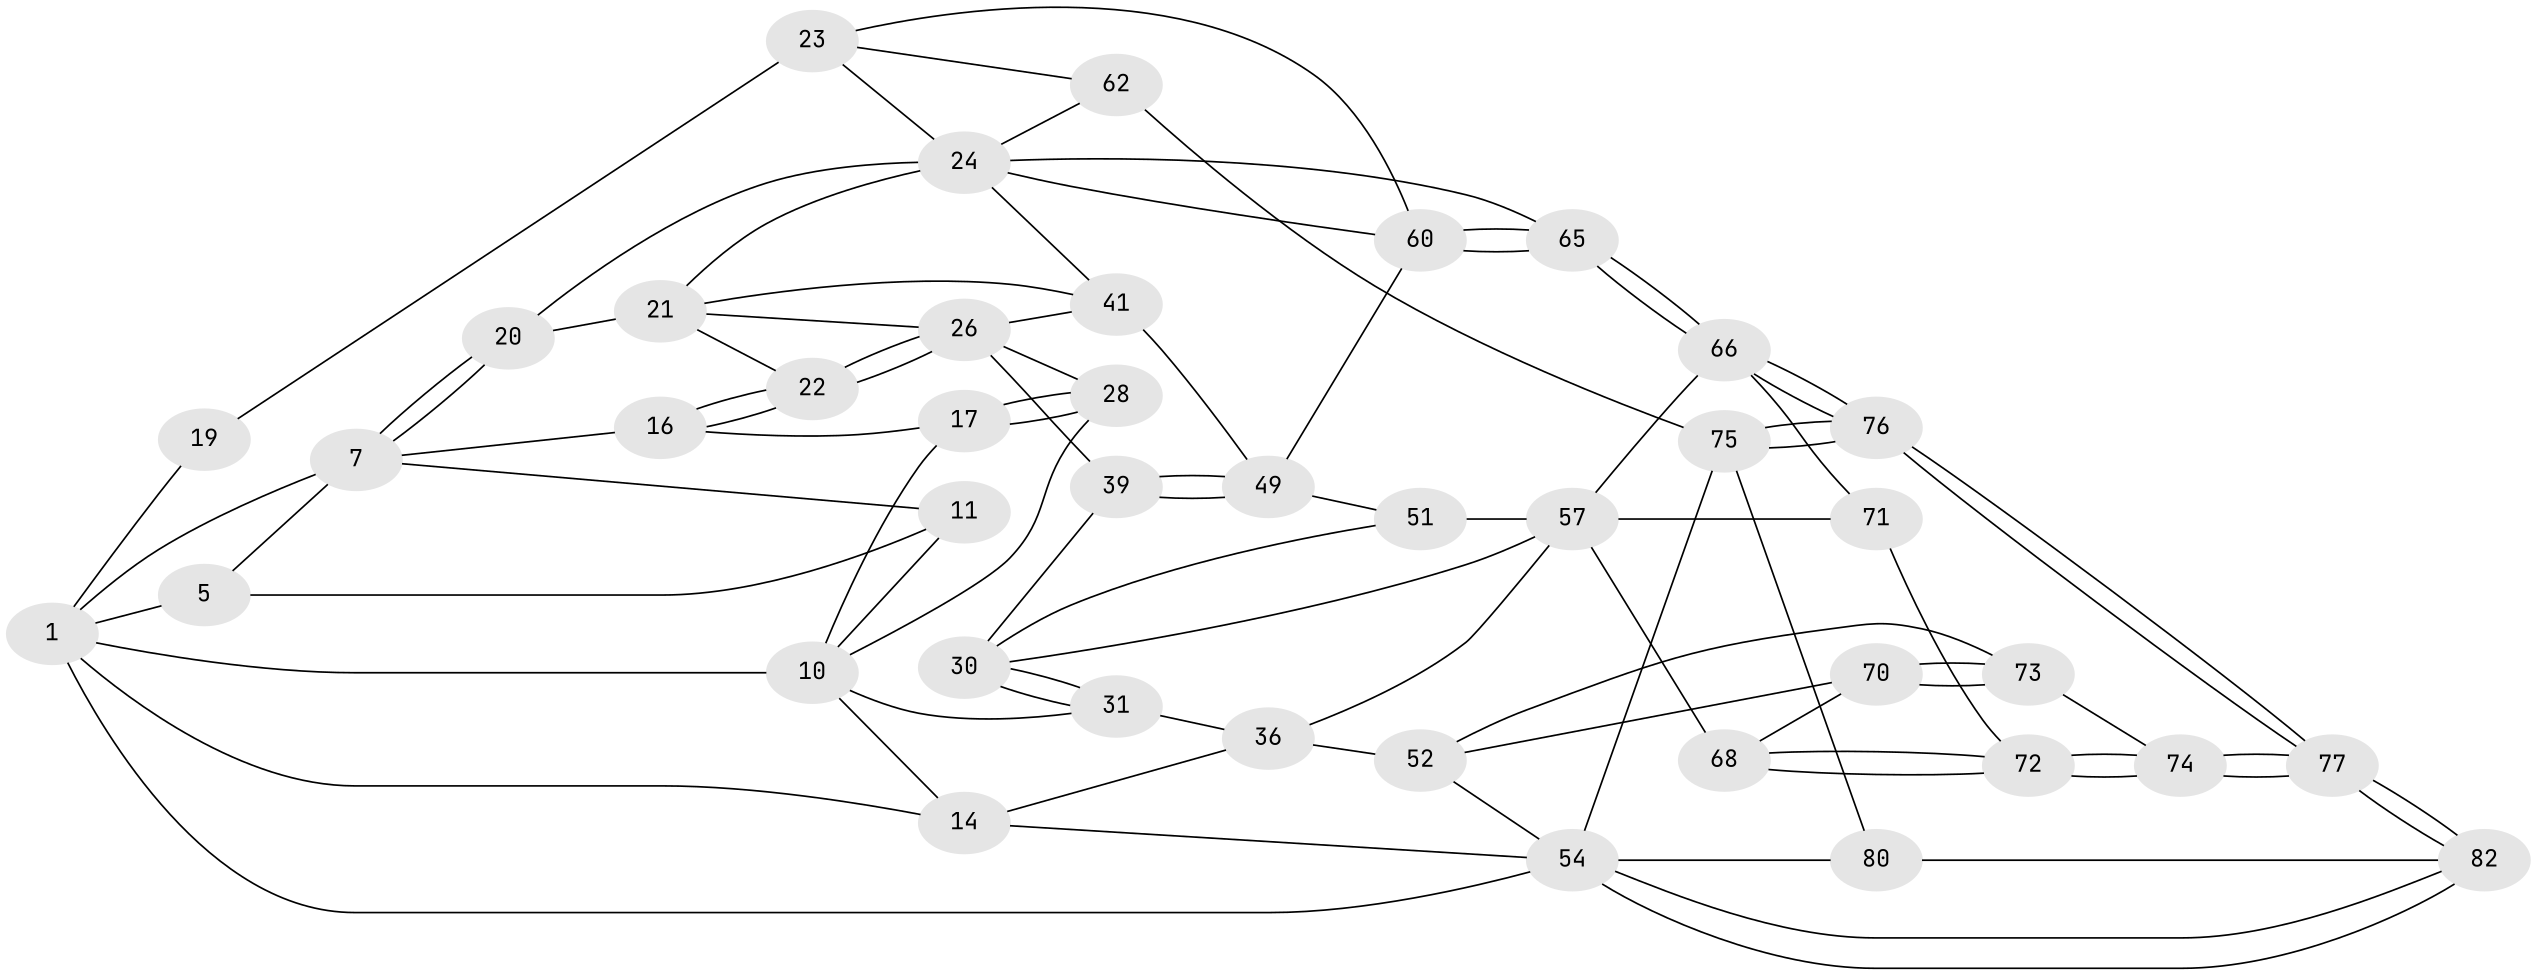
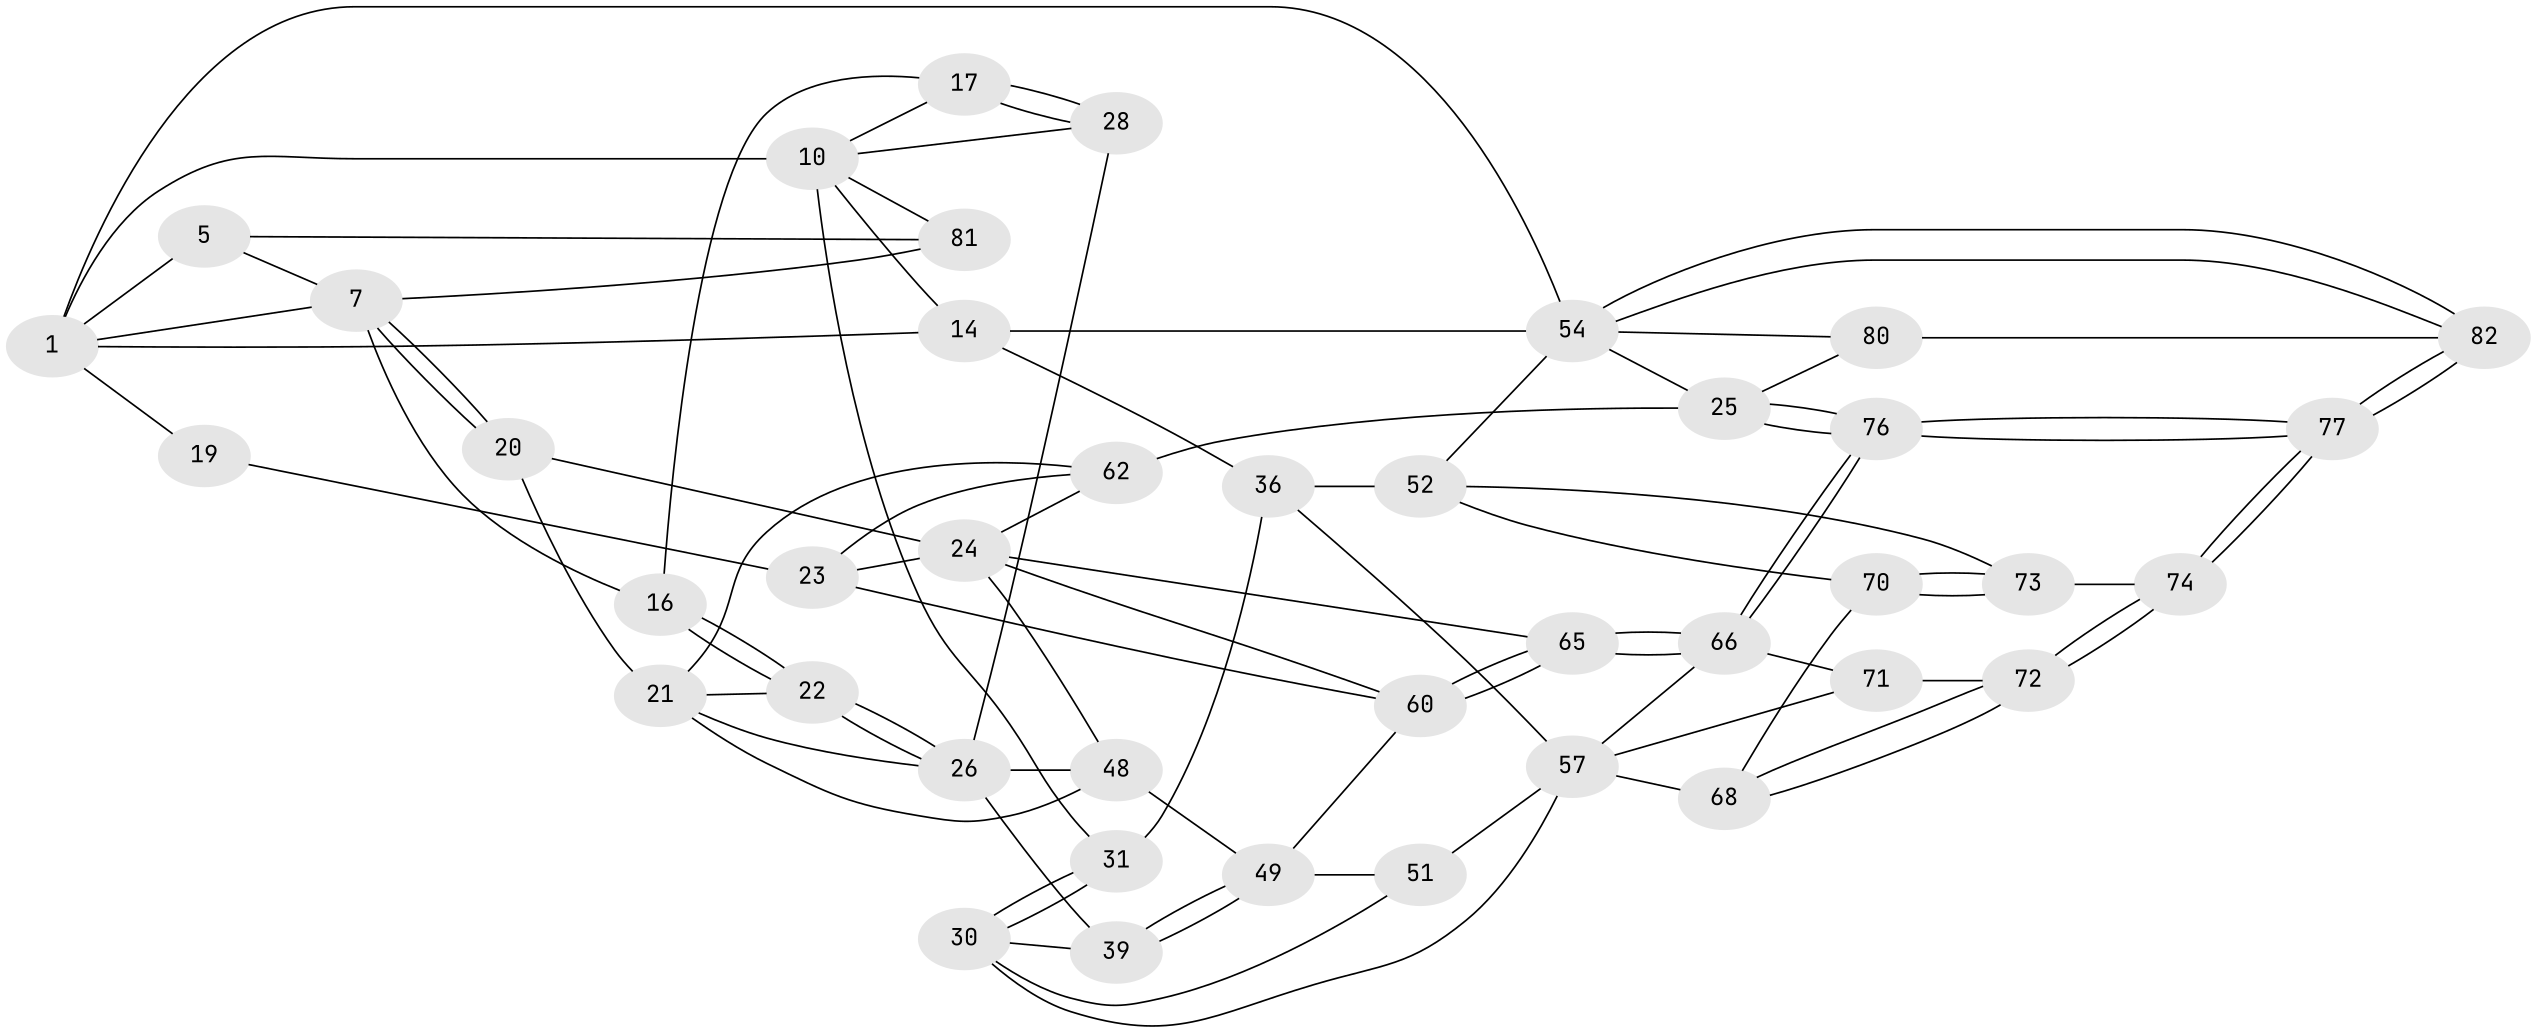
(794, 210) -> (834, 491)
(1116, 305) -> (1116, 770)
(1724, 441) -> (1724, 409)
(964, 512) -> (964, 240)
